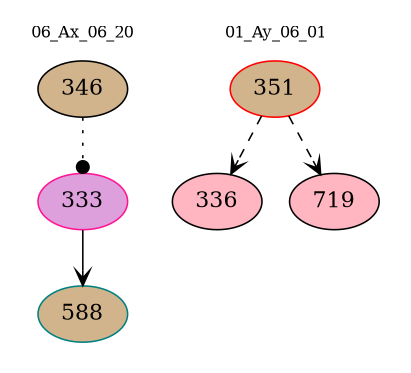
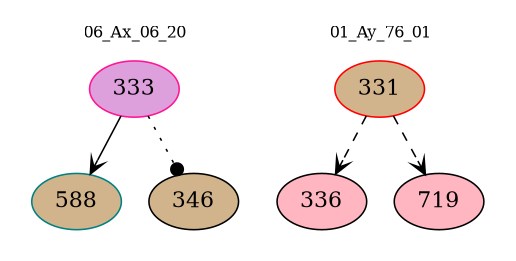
(276, 34) -> (380, 34)
(275, 89) -> (380, 89)
(83, 139) -> (161, 140)
